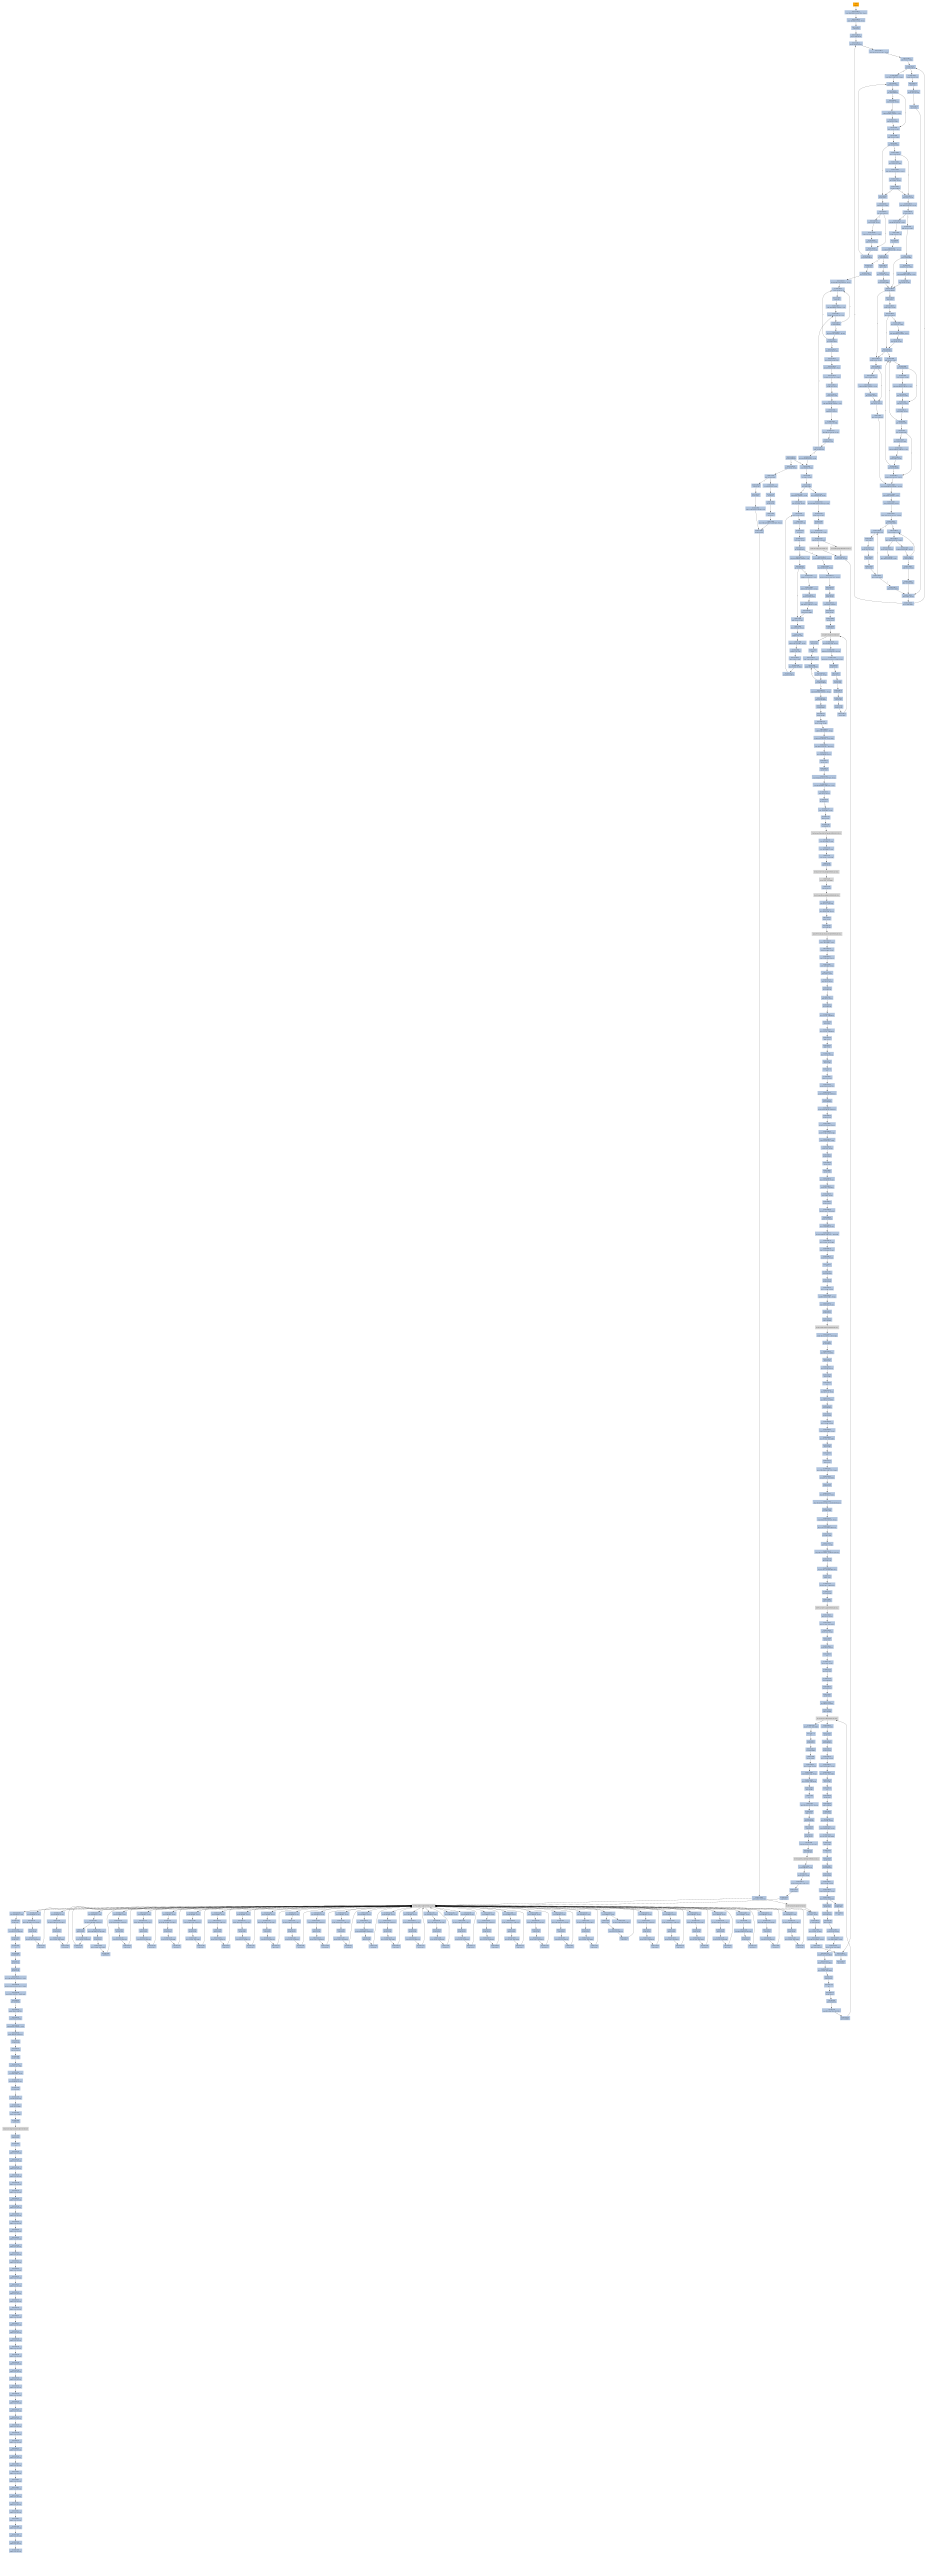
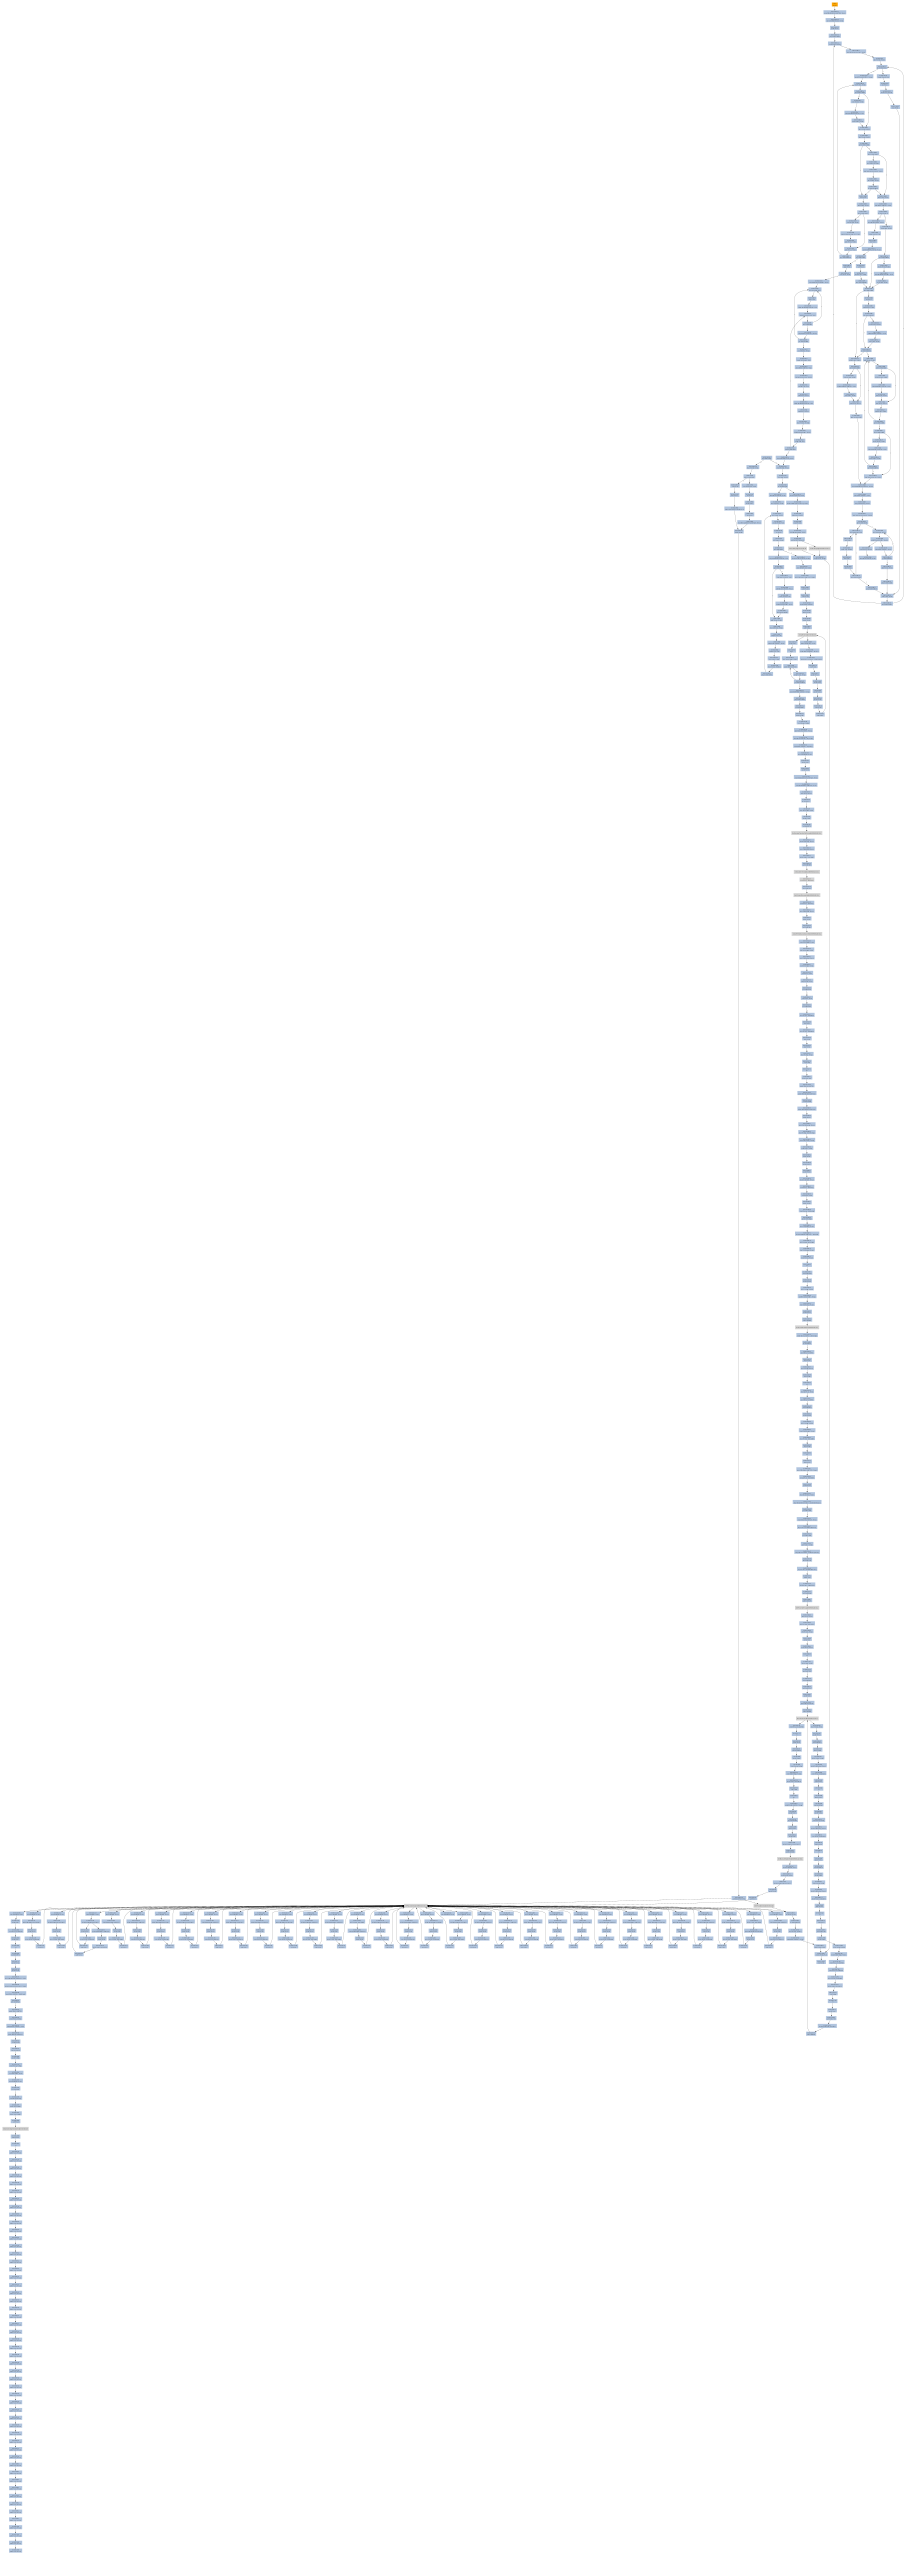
(827, 1901) -> (820, 1917)
(607, 1917) -> (632, 1926)
